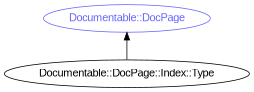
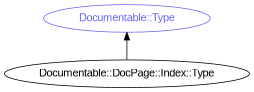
(127, 18) -> (127, 18)
